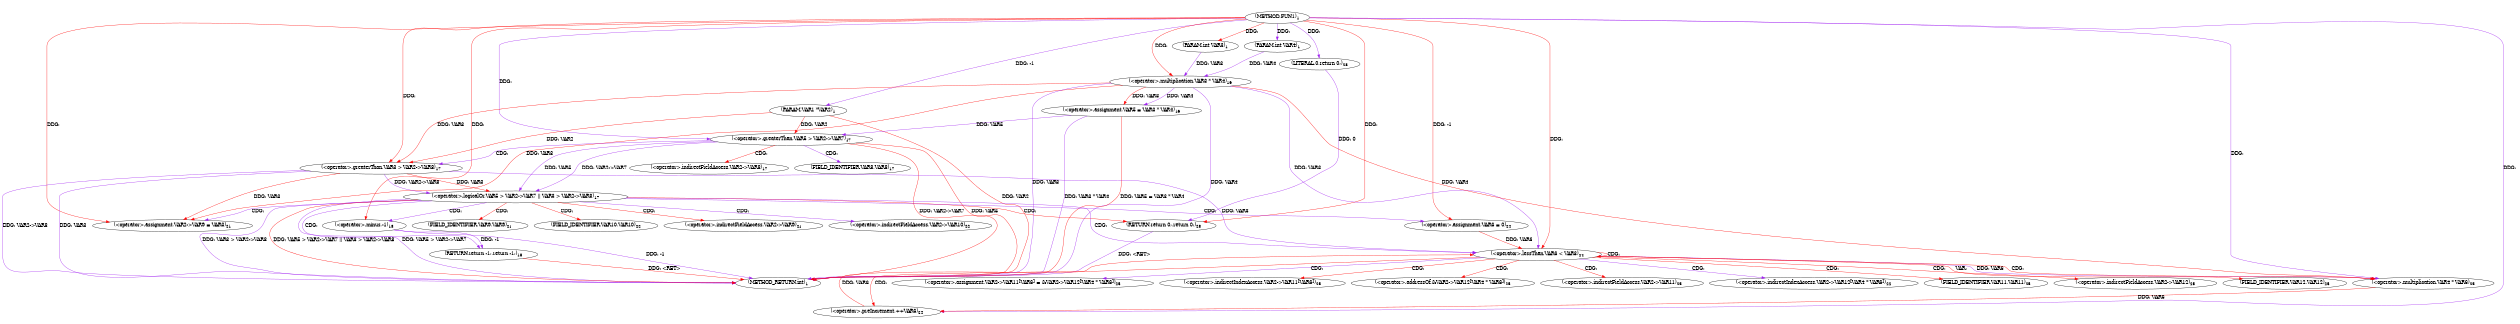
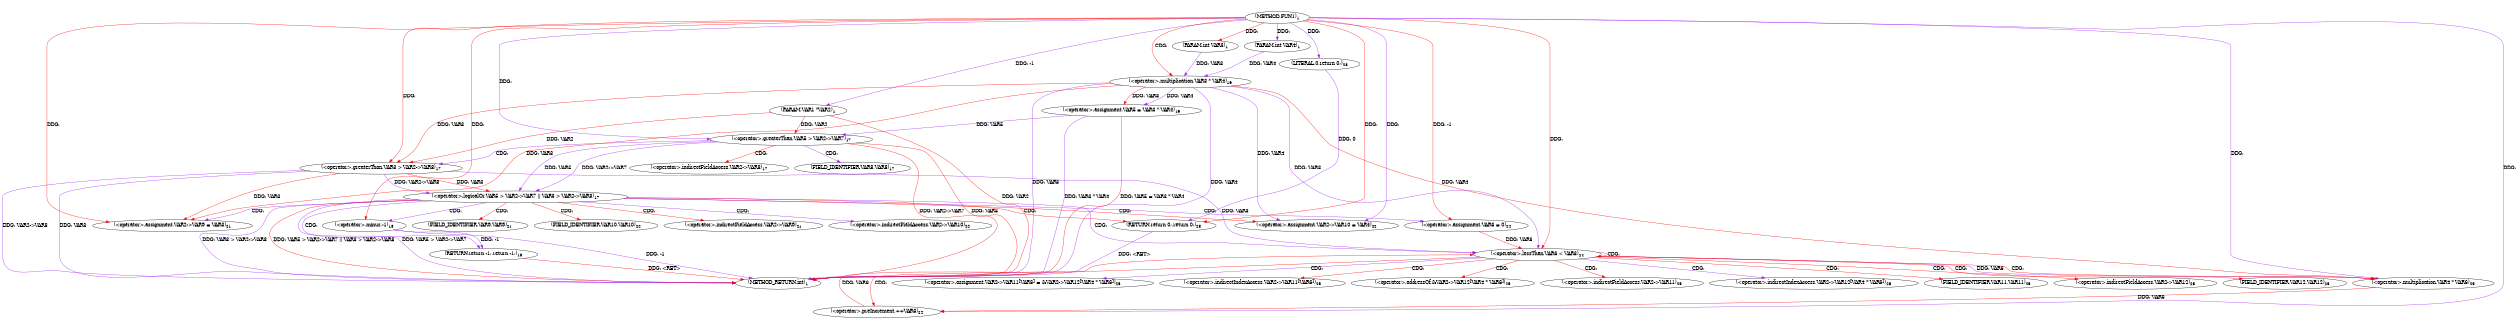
(1162, 46) -> (1162, 46)
none -> (1317, 226)
(1962, 269) -> (1962, 269)
(1889, 283) -> (1889, 283)
